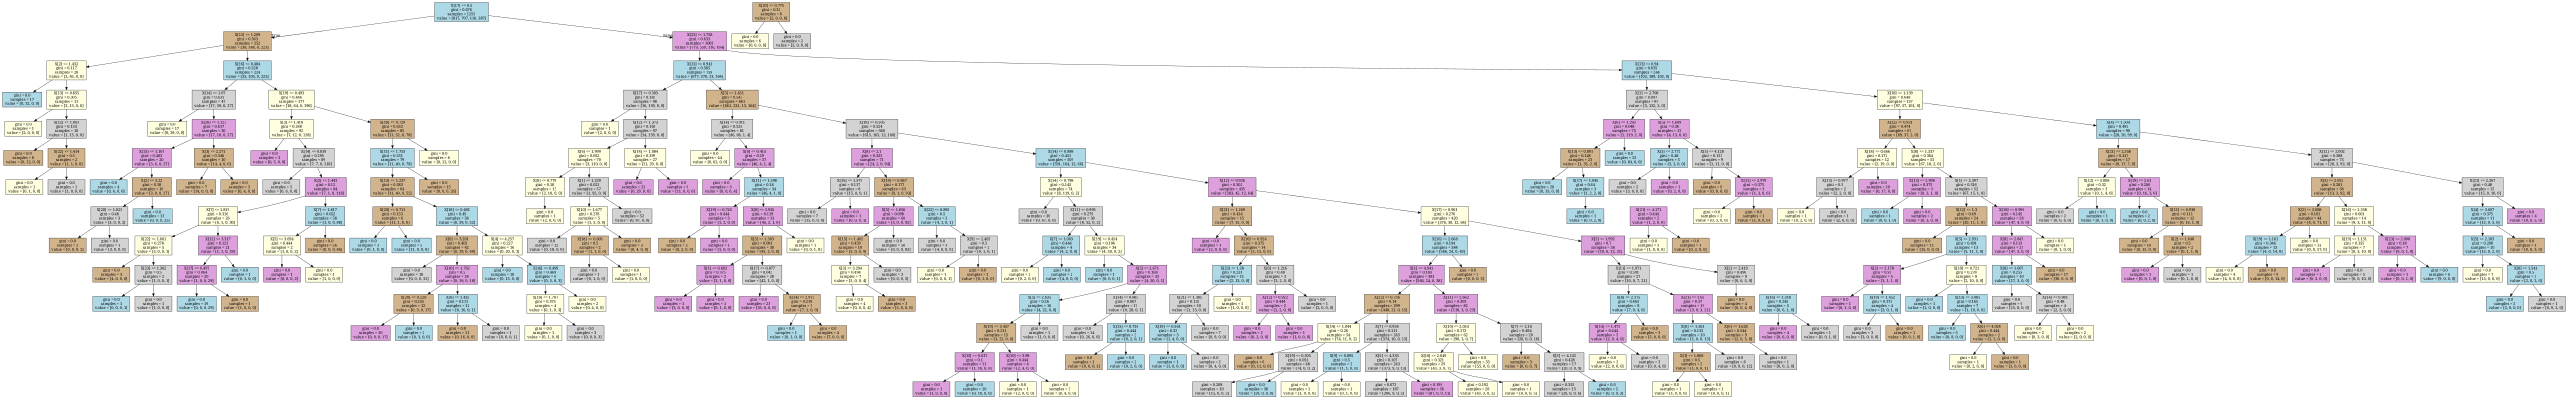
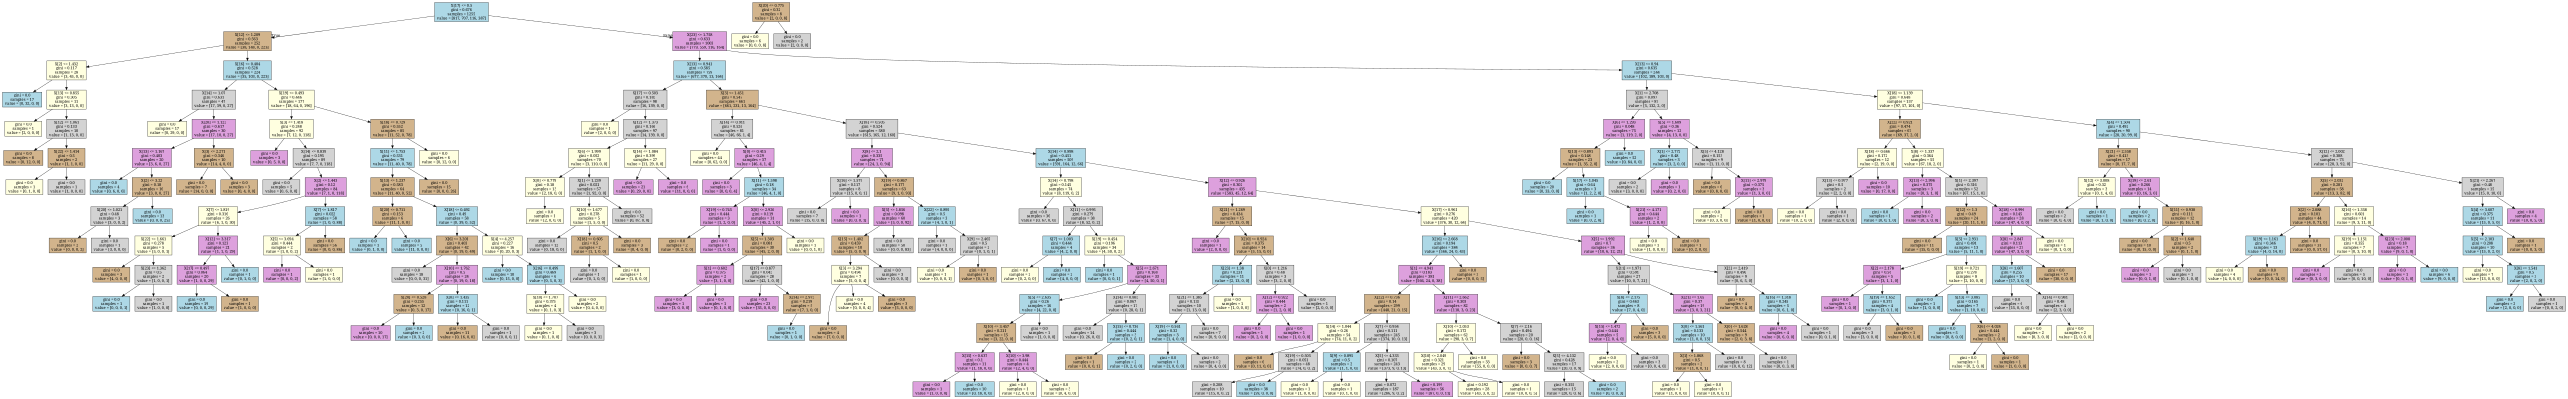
none -> (1616, 201)
(2310, 245) -> (2310, 245)
none -> (1756, 288)
(815, 318) -> (831, 302)
